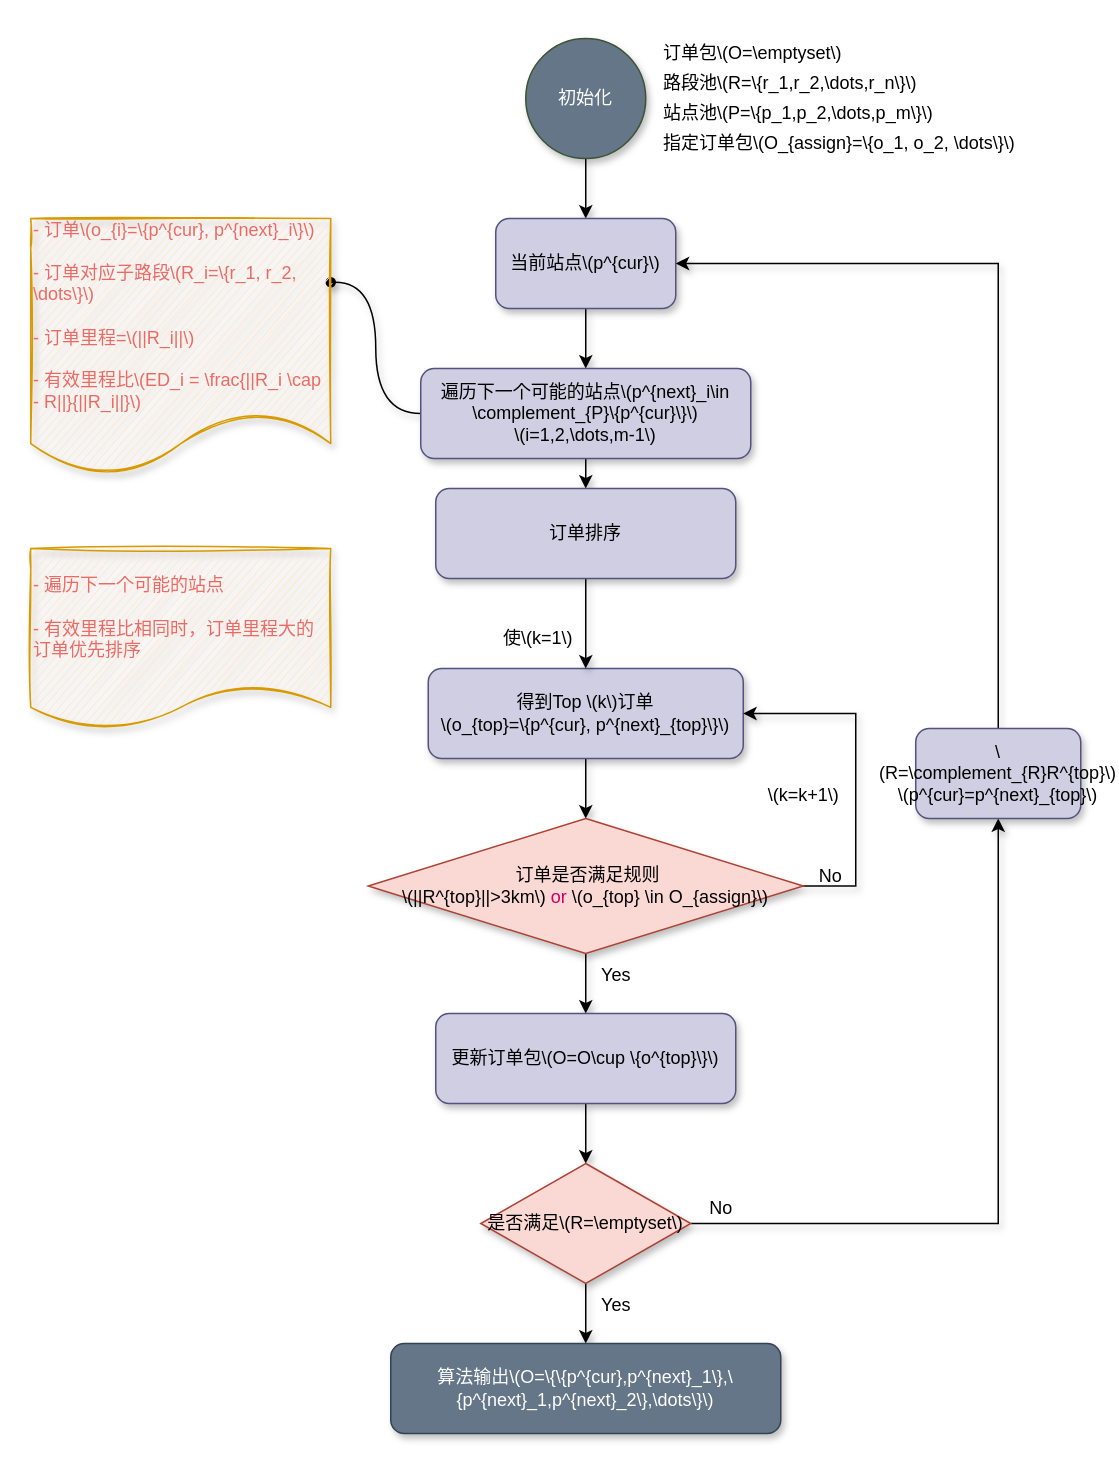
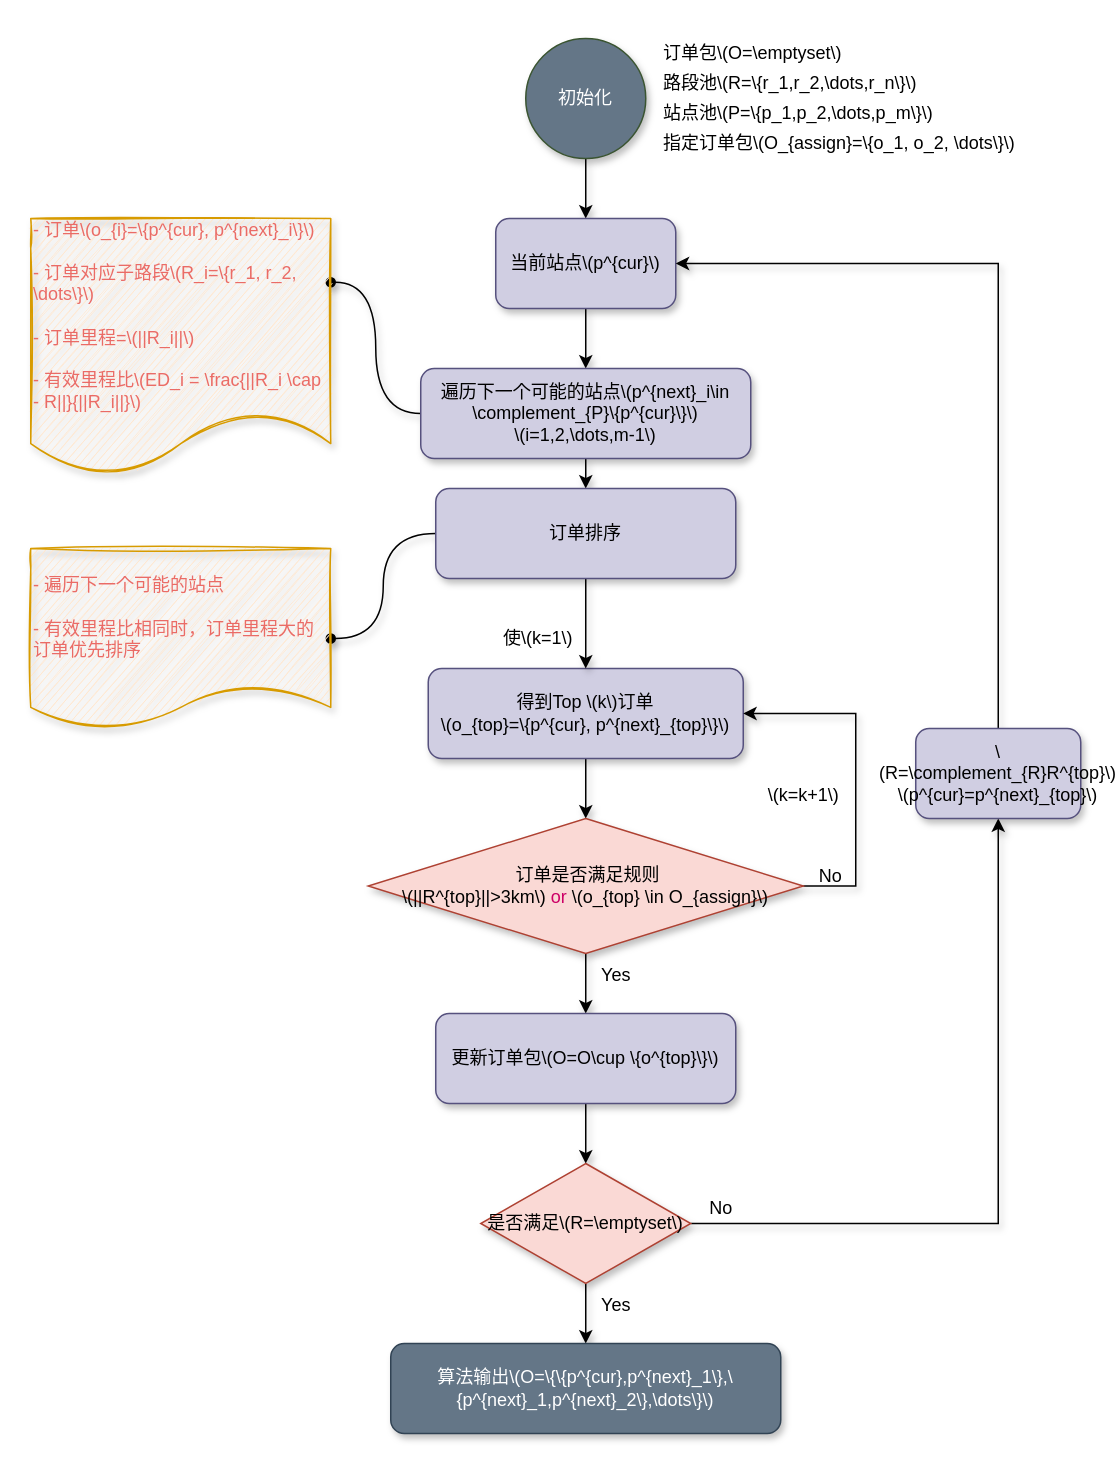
none -> (383, 585)
